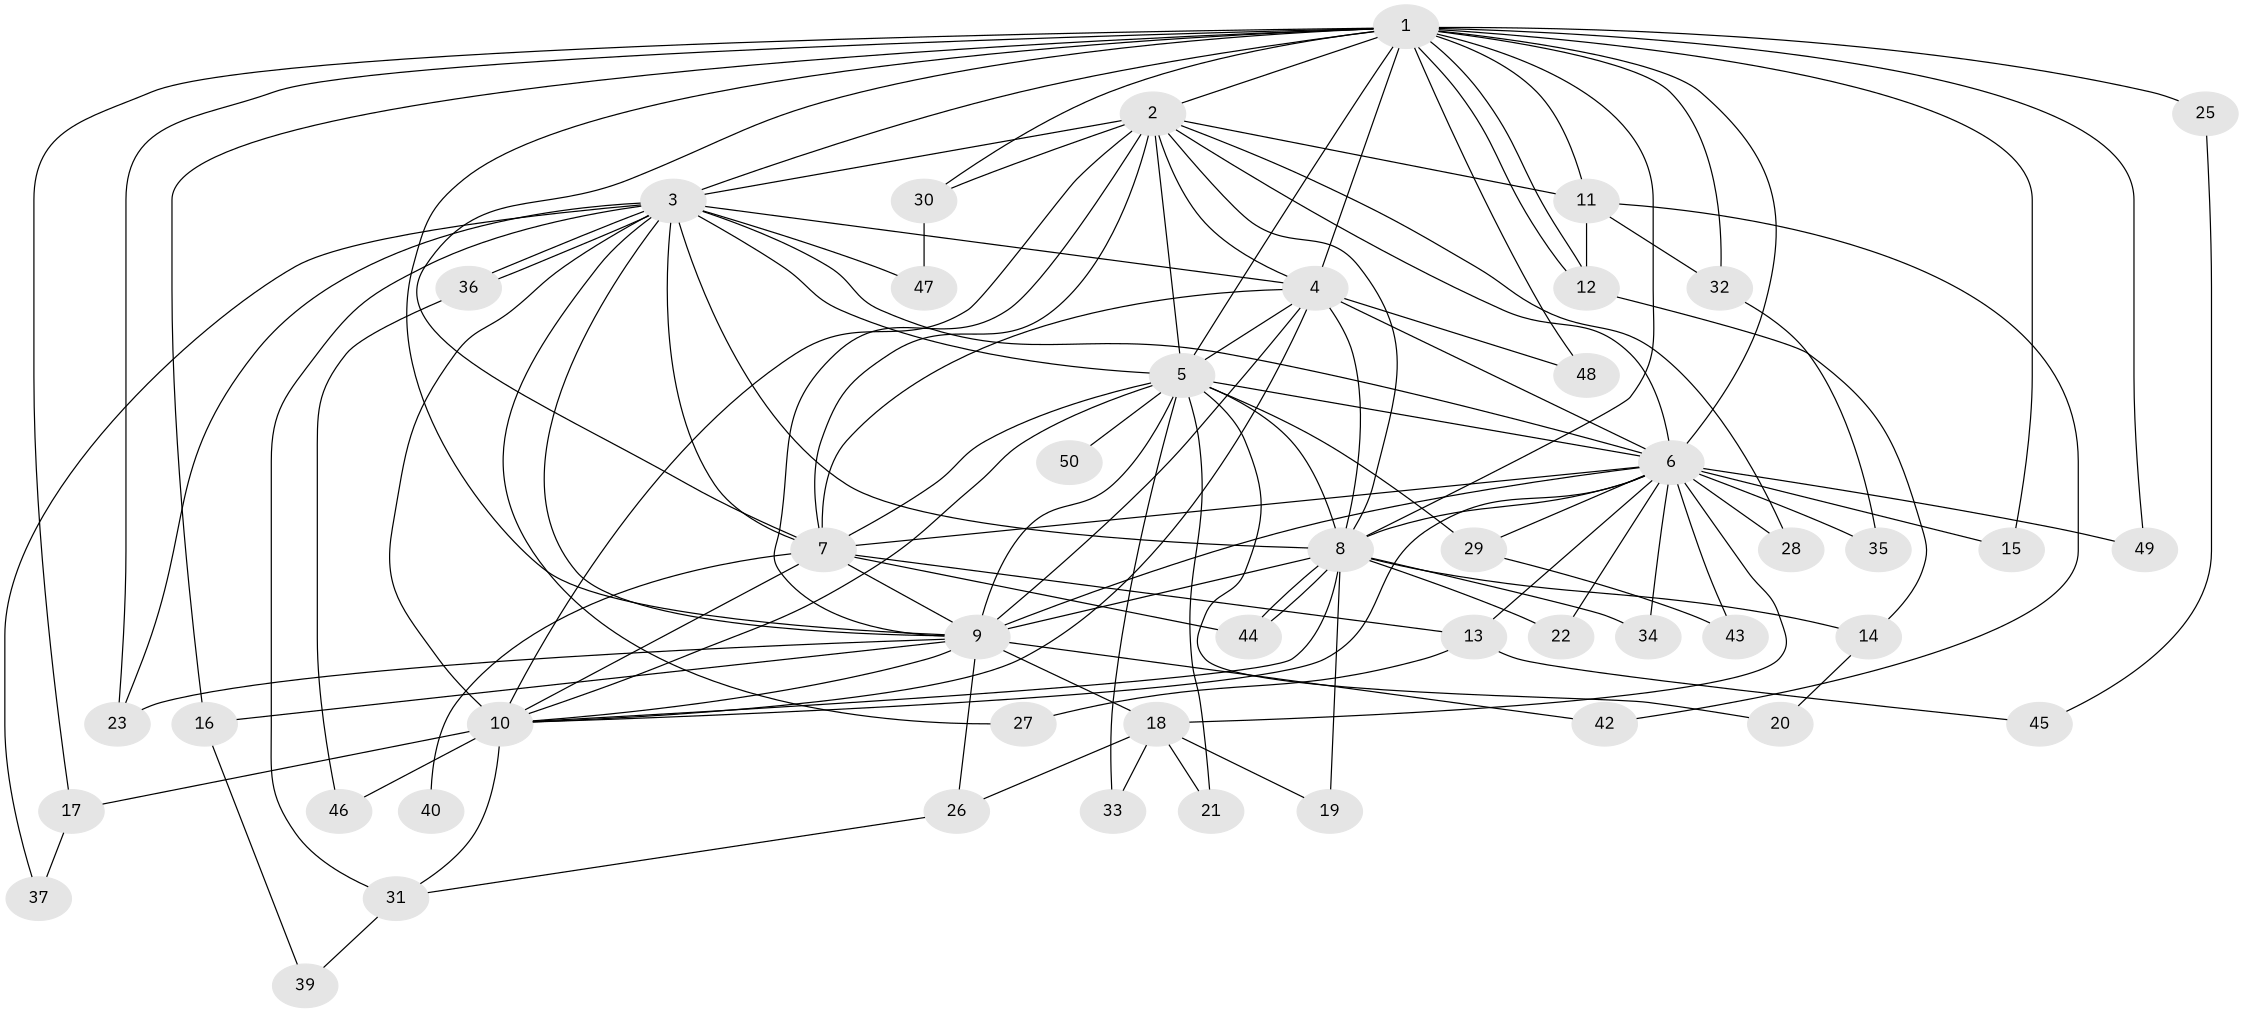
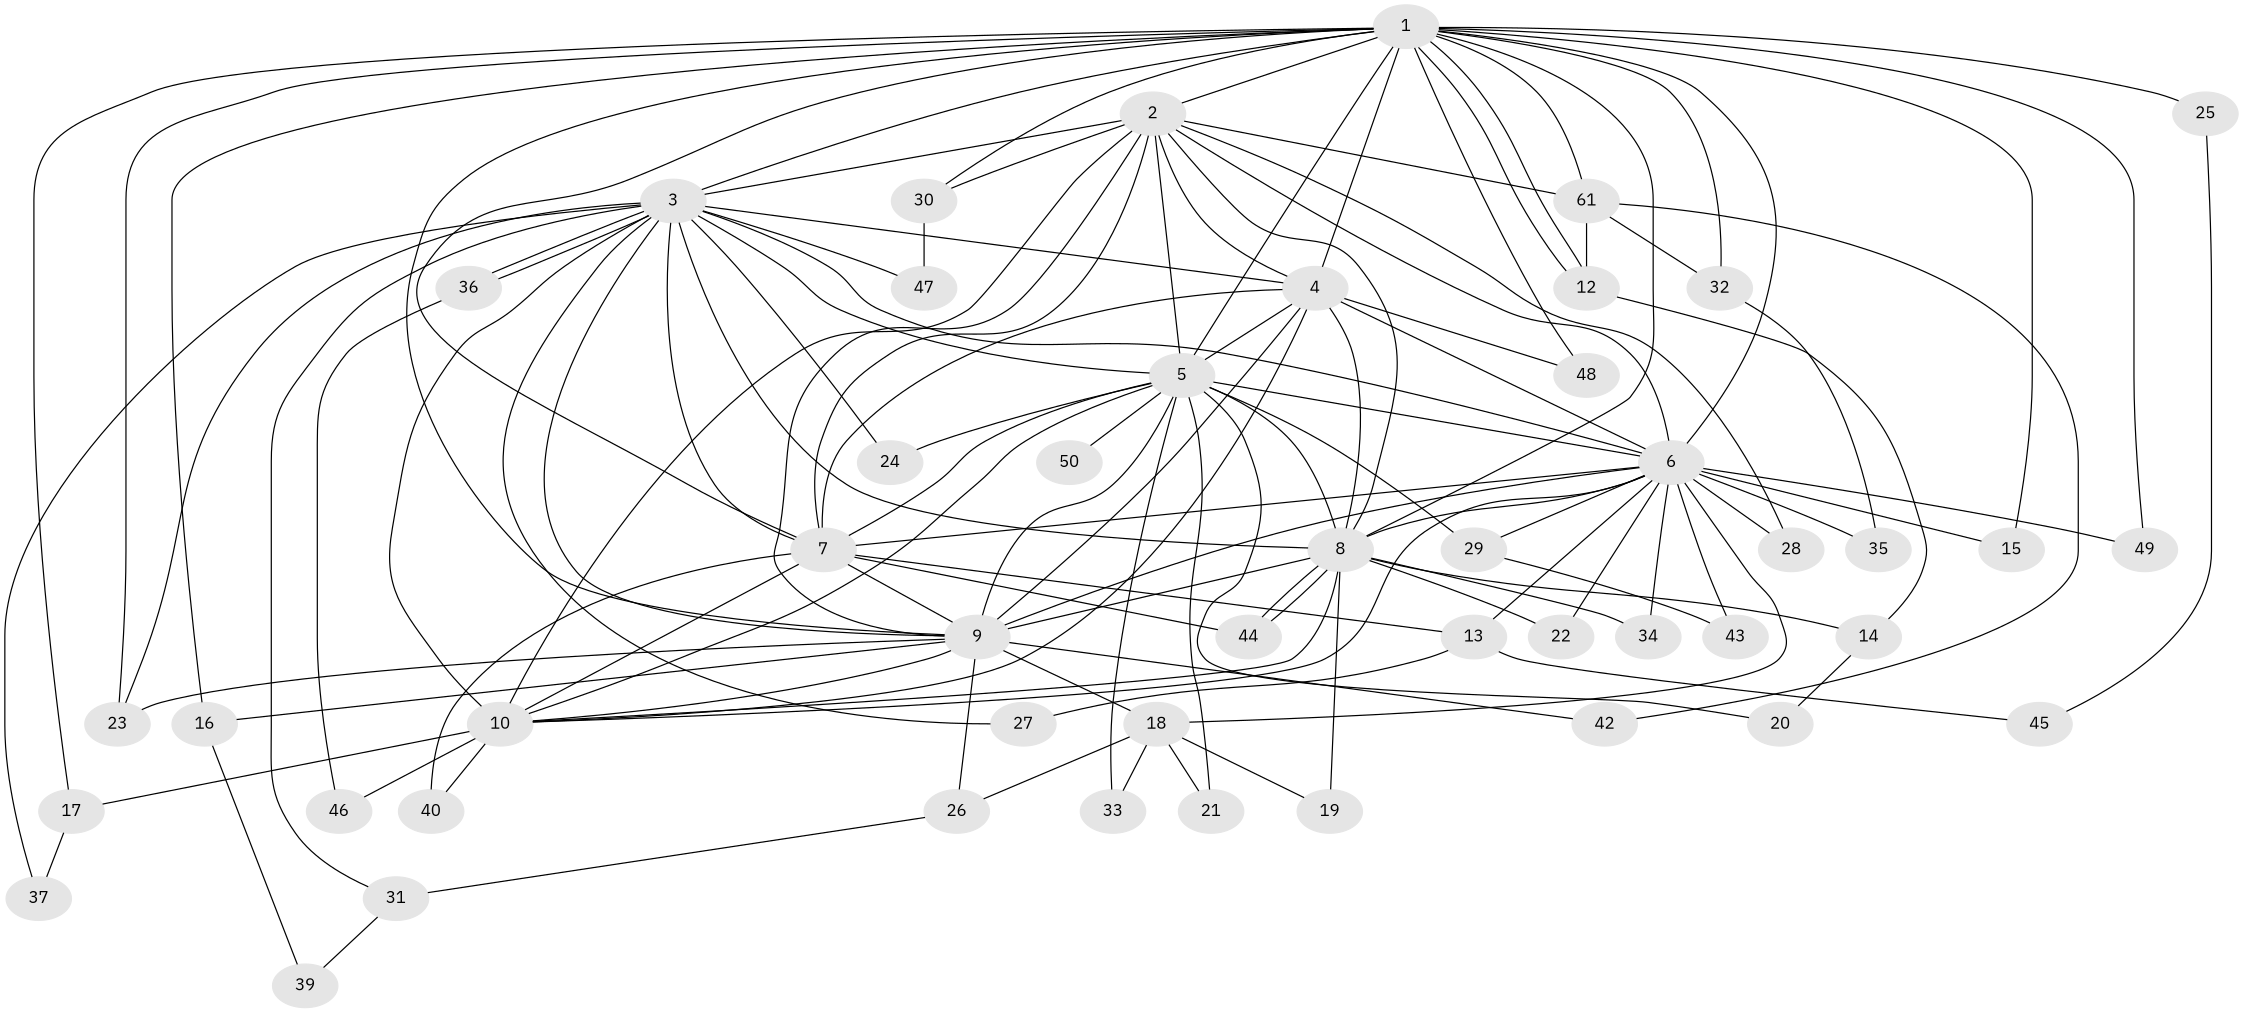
(1587, 201) -> (1587, 201)
none -> (890, 463)
(479, 826) -> (466, 768)
